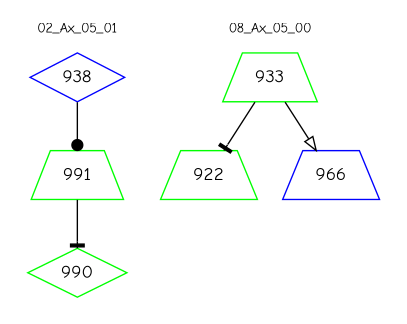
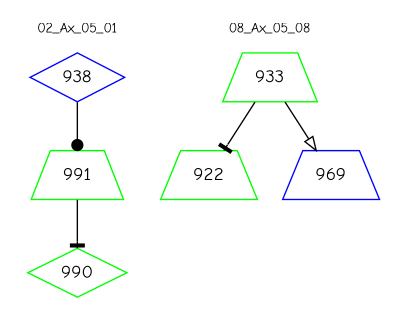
(270, 29) -> (270, 29)
(331, 175) -> (331, 175)
